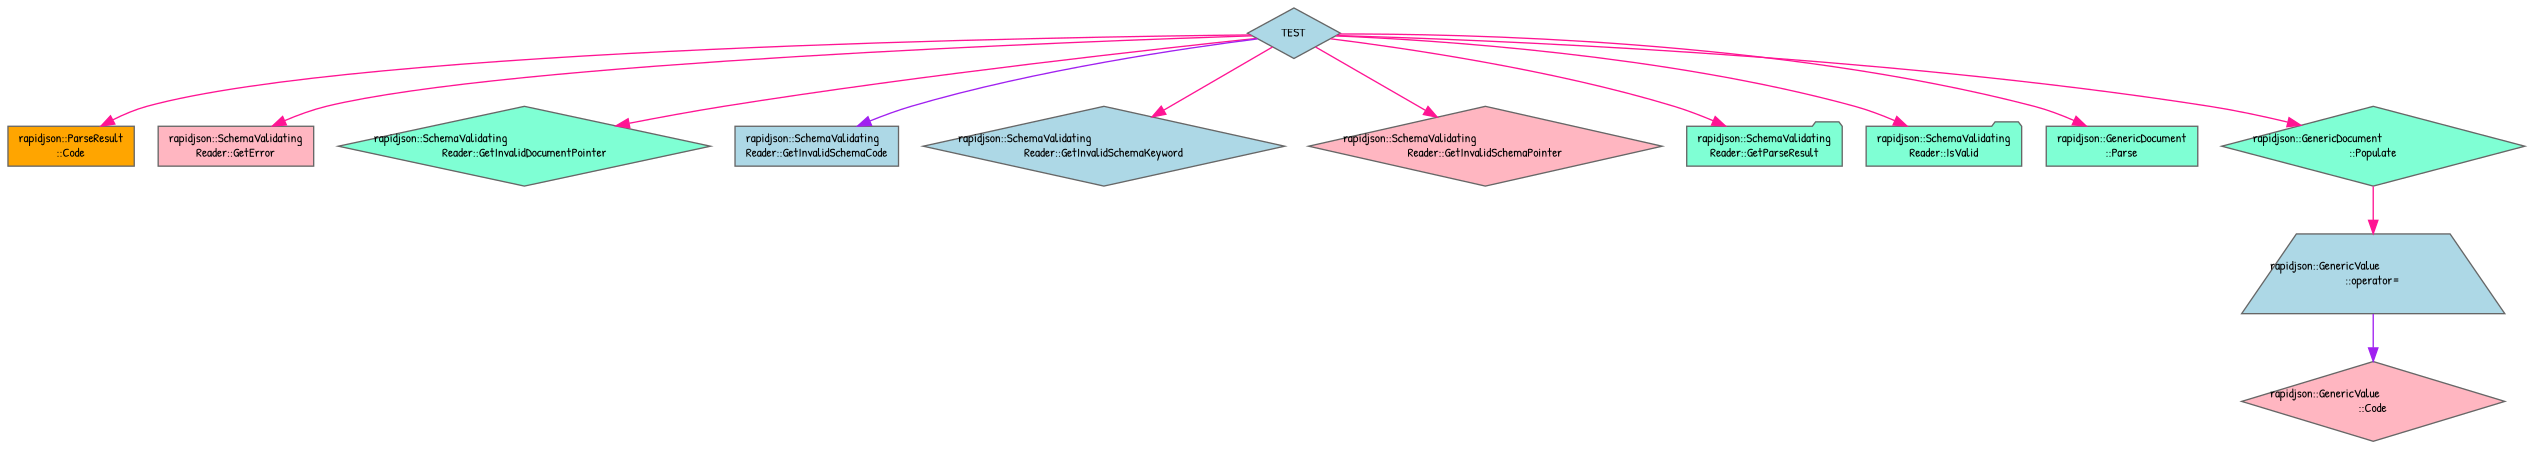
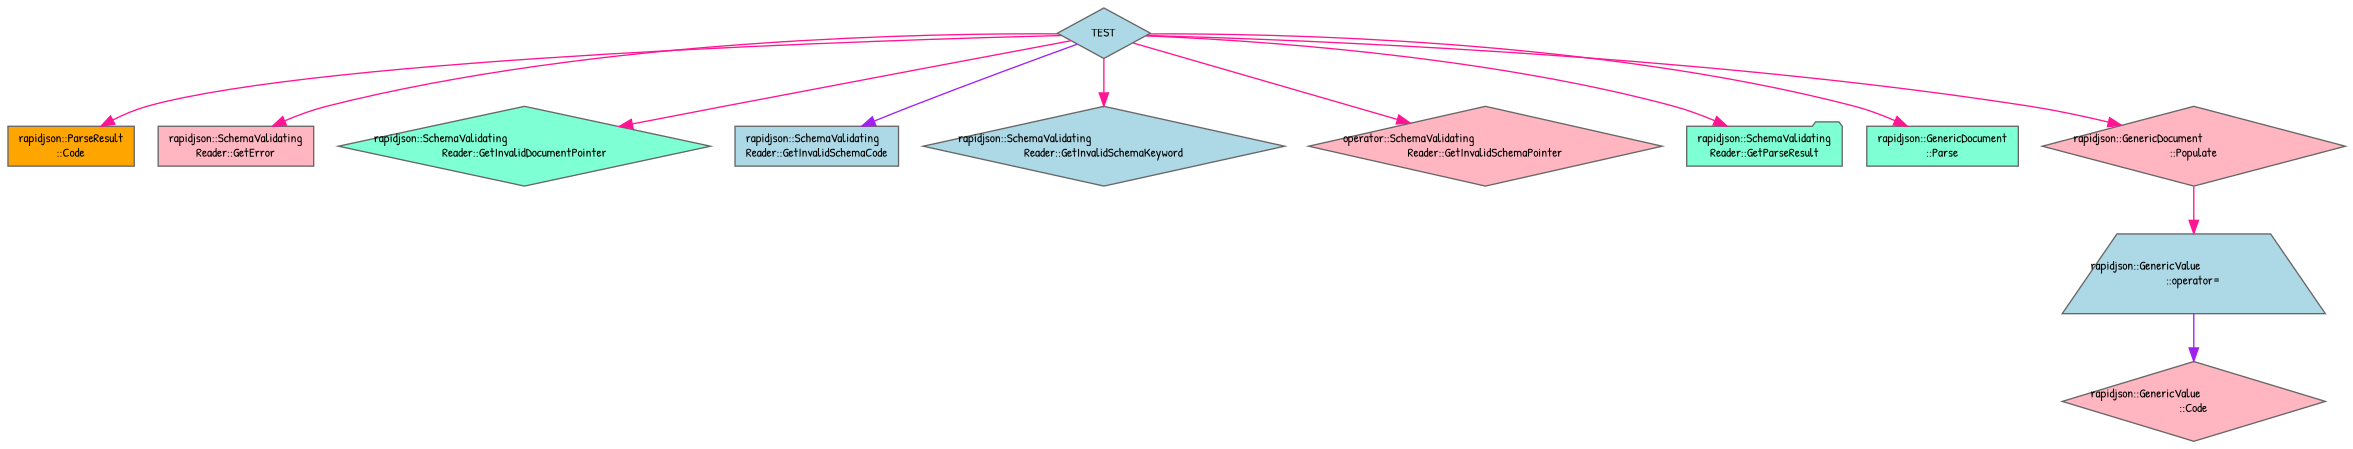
(1485, 146) -> (1485, 146)
(1944, 146) -> none
(2373, 146) -> (2194, 146)
